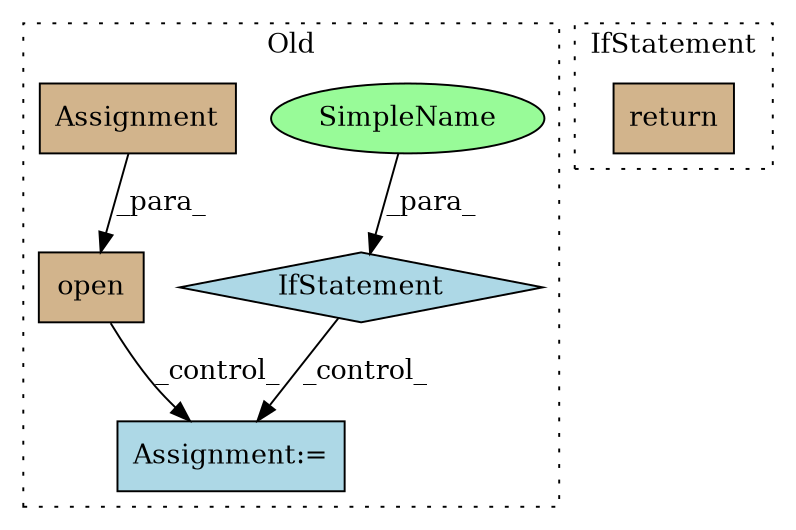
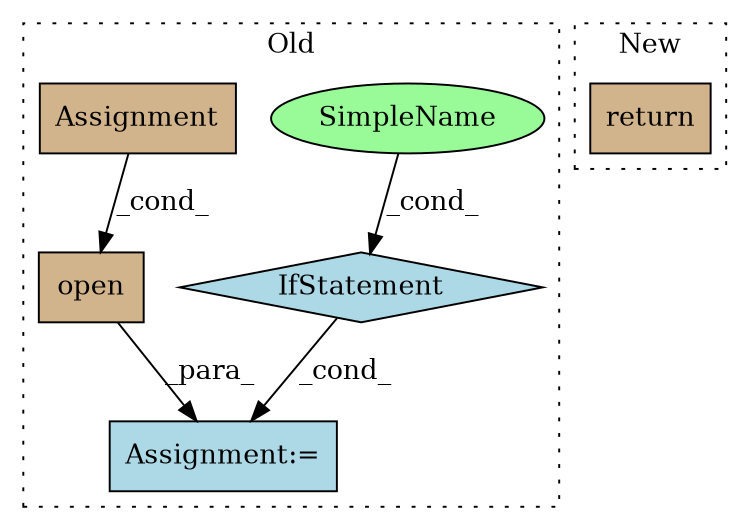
(674, 46) -> (650, 46)
(161, 203) -> (163, 203)
(431, 203) -> (433, 203)
(217, 372) -> (210, 372)
(365, 372) -> (346, 372)
